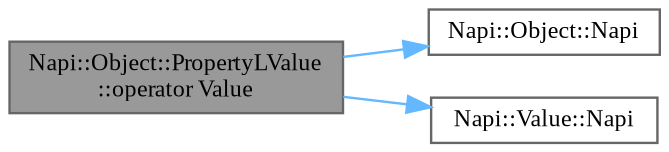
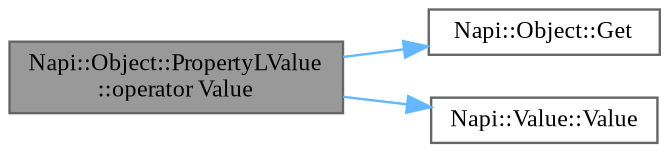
(544, 32) -> (544, 32)
(544, 120) -> (544, 120)
